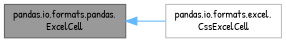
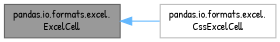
(65, 21) -> (62, 21)
